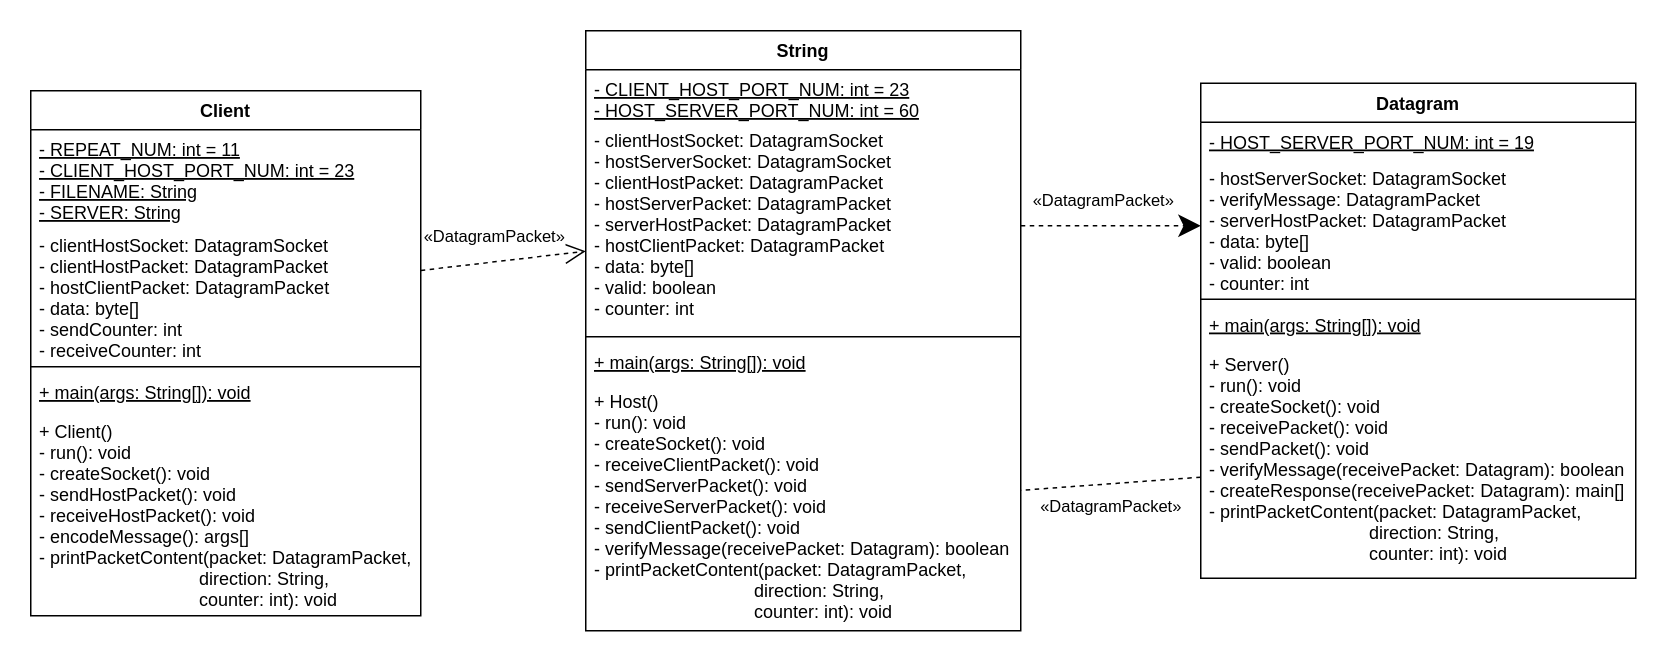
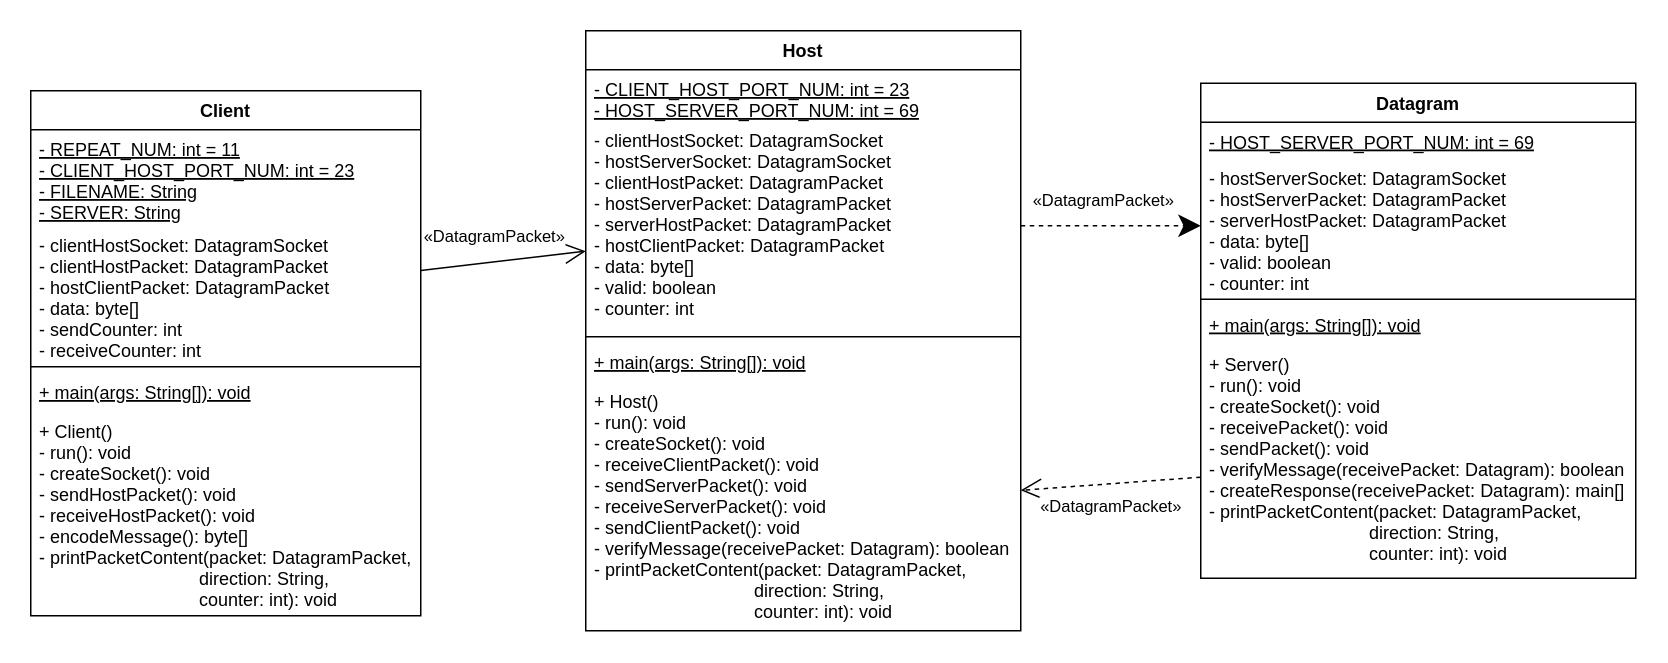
(803, 51) -> (803, 51)
(741, 90) -> (741, 90)
(1356, 143) -> (1356, 143)
(1373, 179) -> (1373, 179)
(502, 261) -> (502, 261)
(82, 432) -> (82, 432)
(1027, 490) -> (1028, 490)
